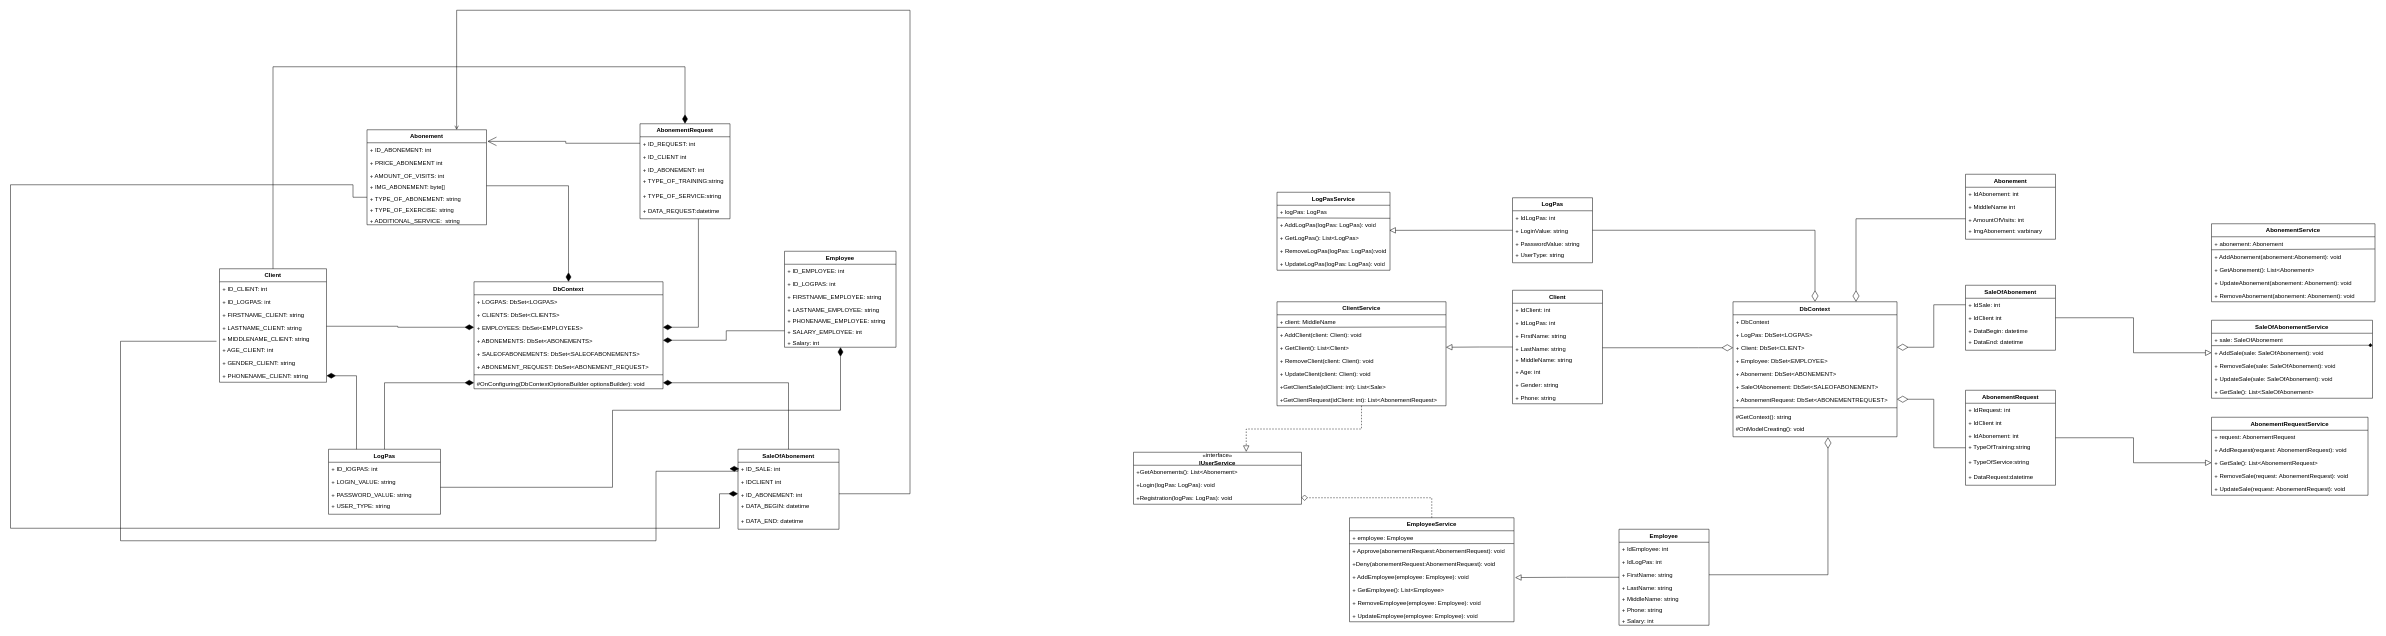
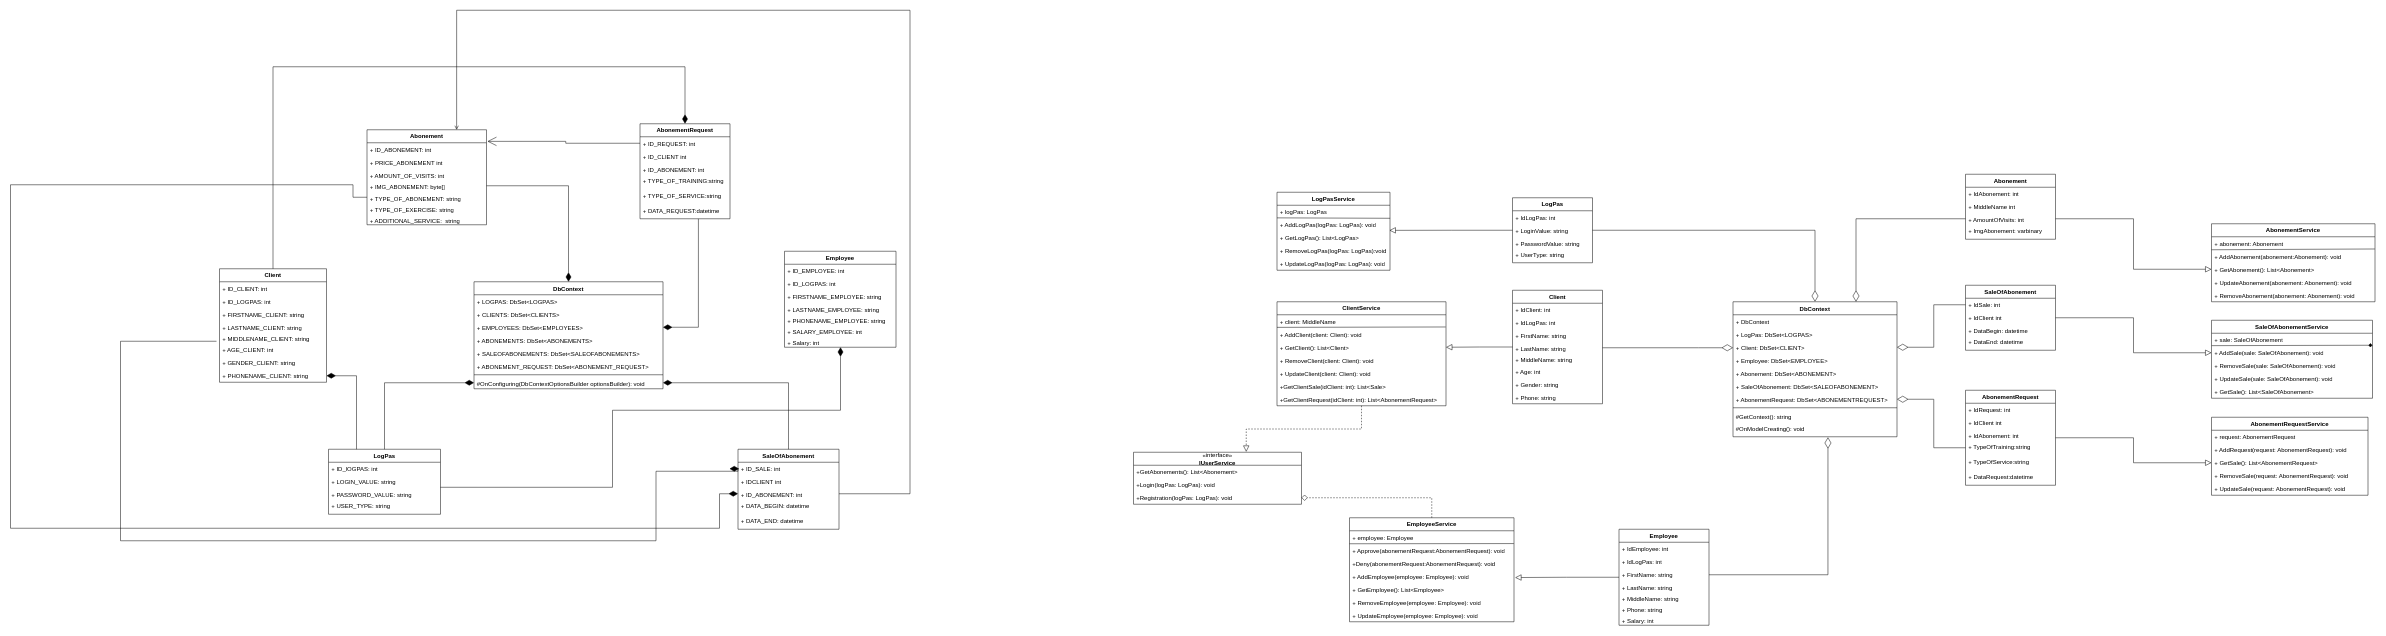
none -> (2133, 240)
(464, 327) -> none
(673, 340) -> none
